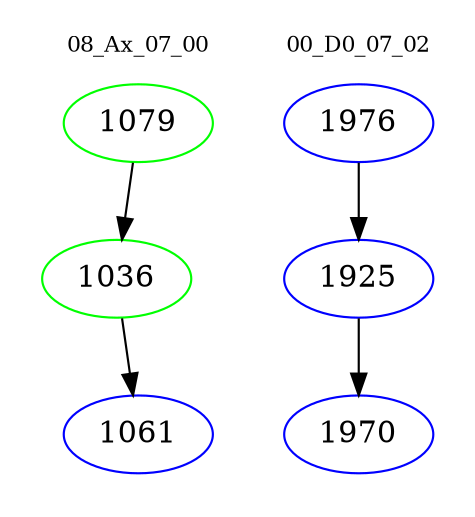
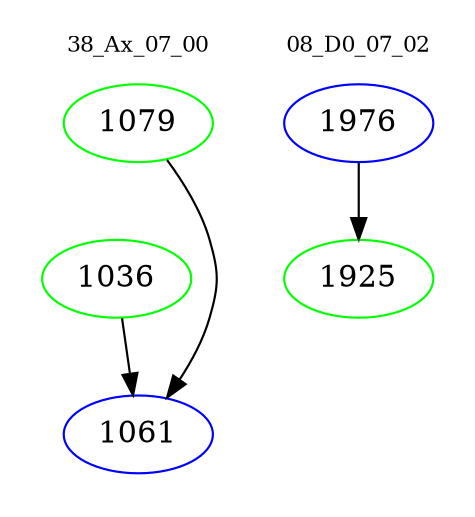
(138, 46) -> (138, 46)
(359, 46) -> (359, 46)
(129, 190) -> (216, 268)
(359, 279) -> (359, 279)
(359, 434) -> none
